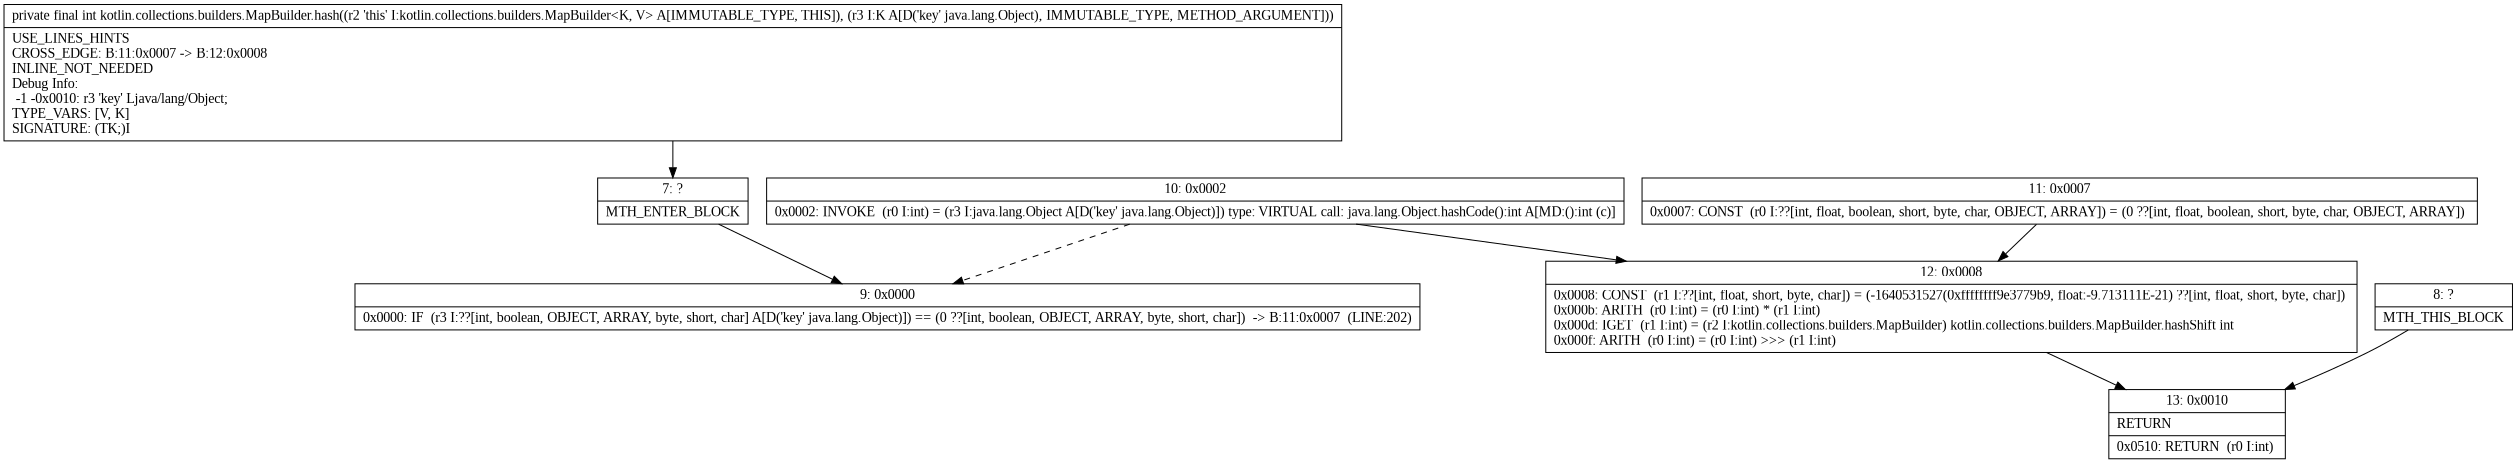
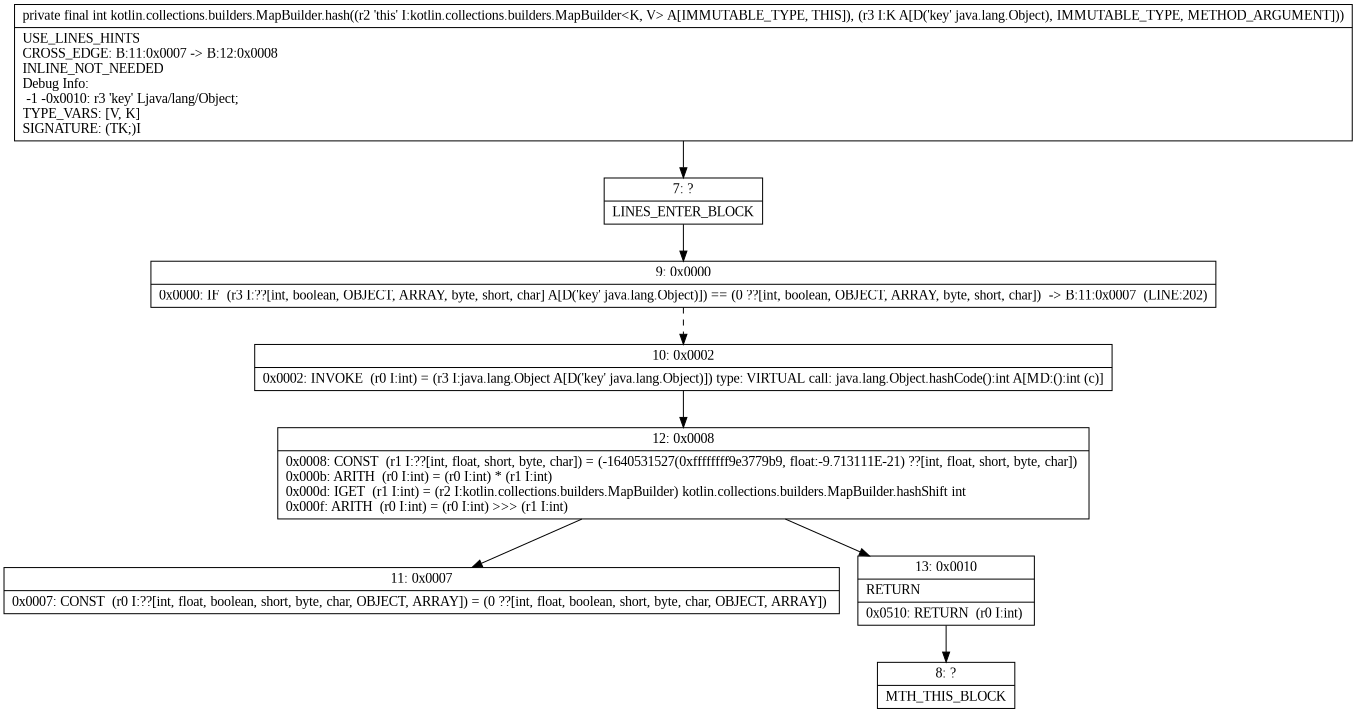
(673, 212) -> (683, 212)
(2021, 239) -> (532, 541)
(1046, 252) -> (683, 321)
(2352, 360) -> (946, 639)
